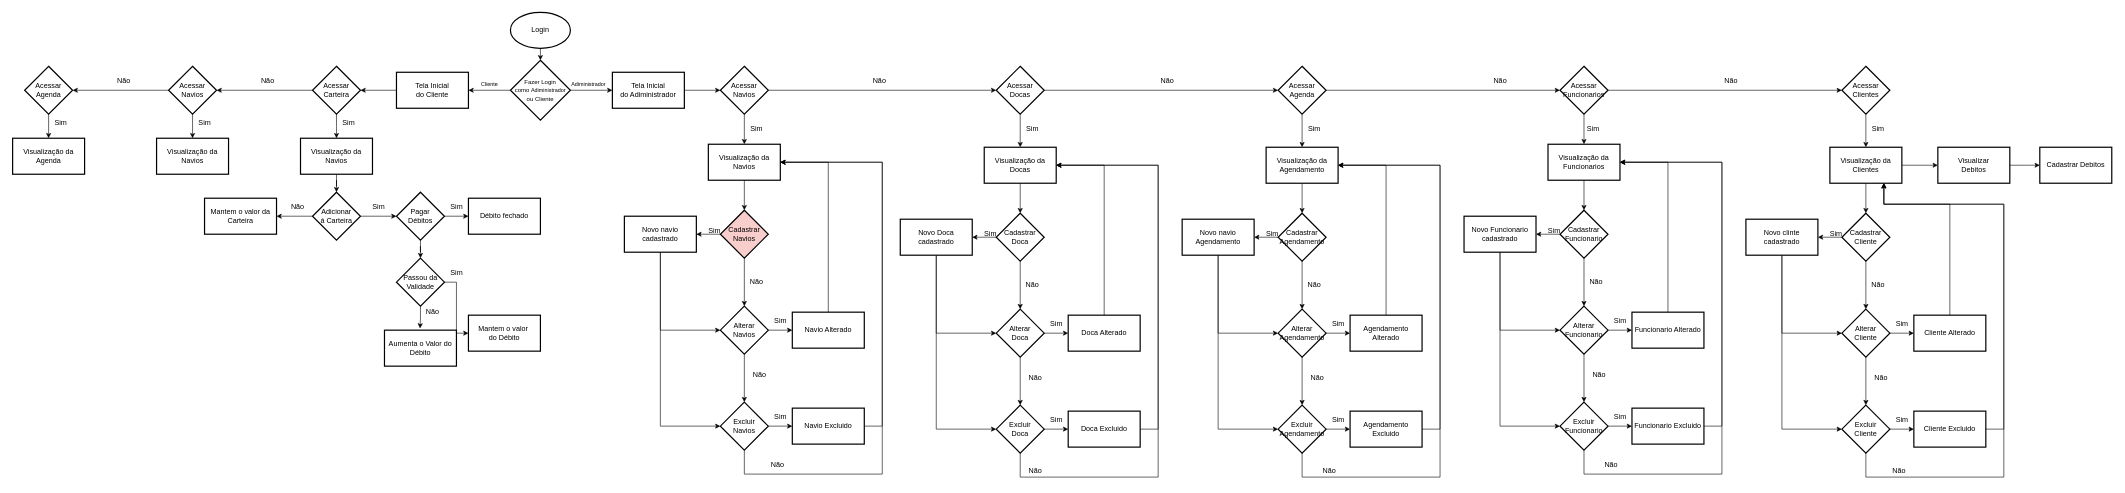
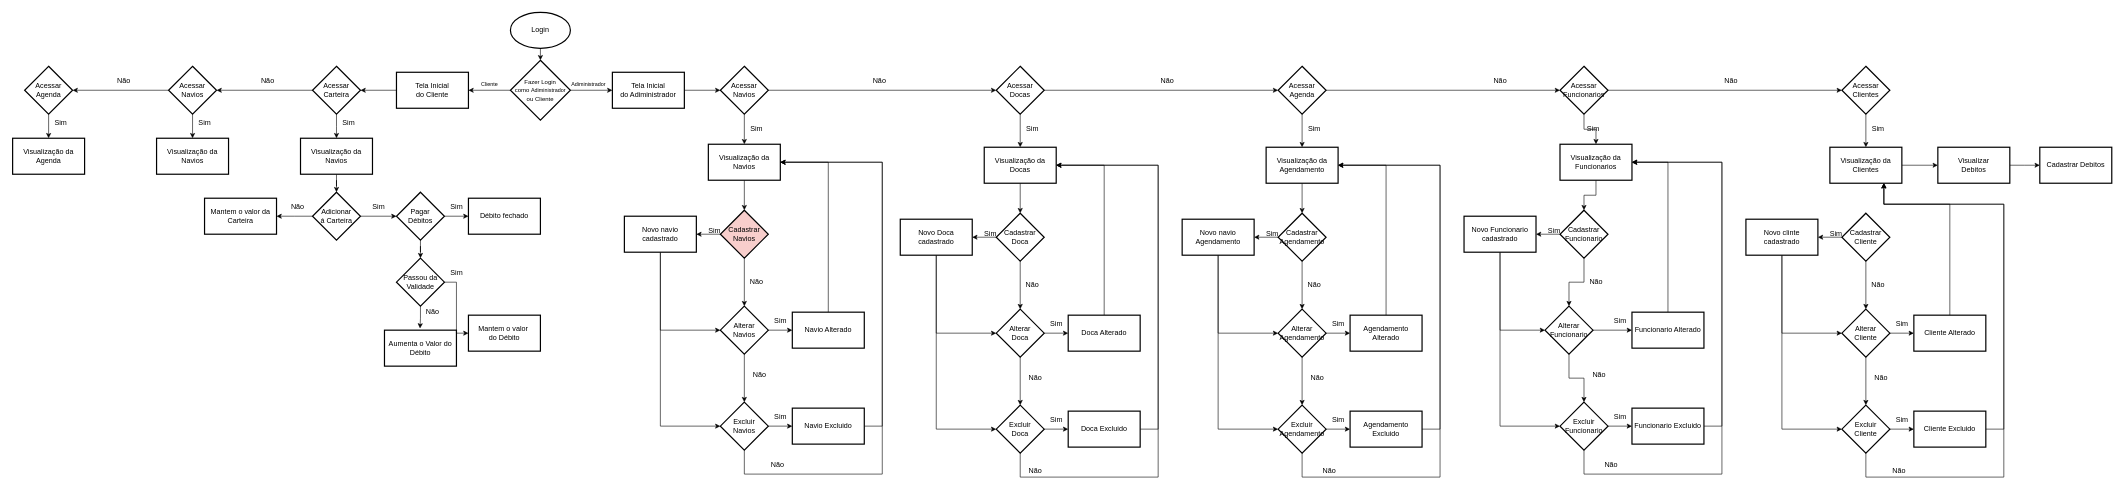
(1584, 162) -> (1596, 162)
(1866, 207) -> none
(1584, 330) -> (1569, 330)
